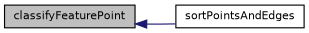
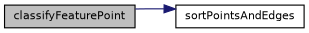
(161, 24) -> (150, 9)
